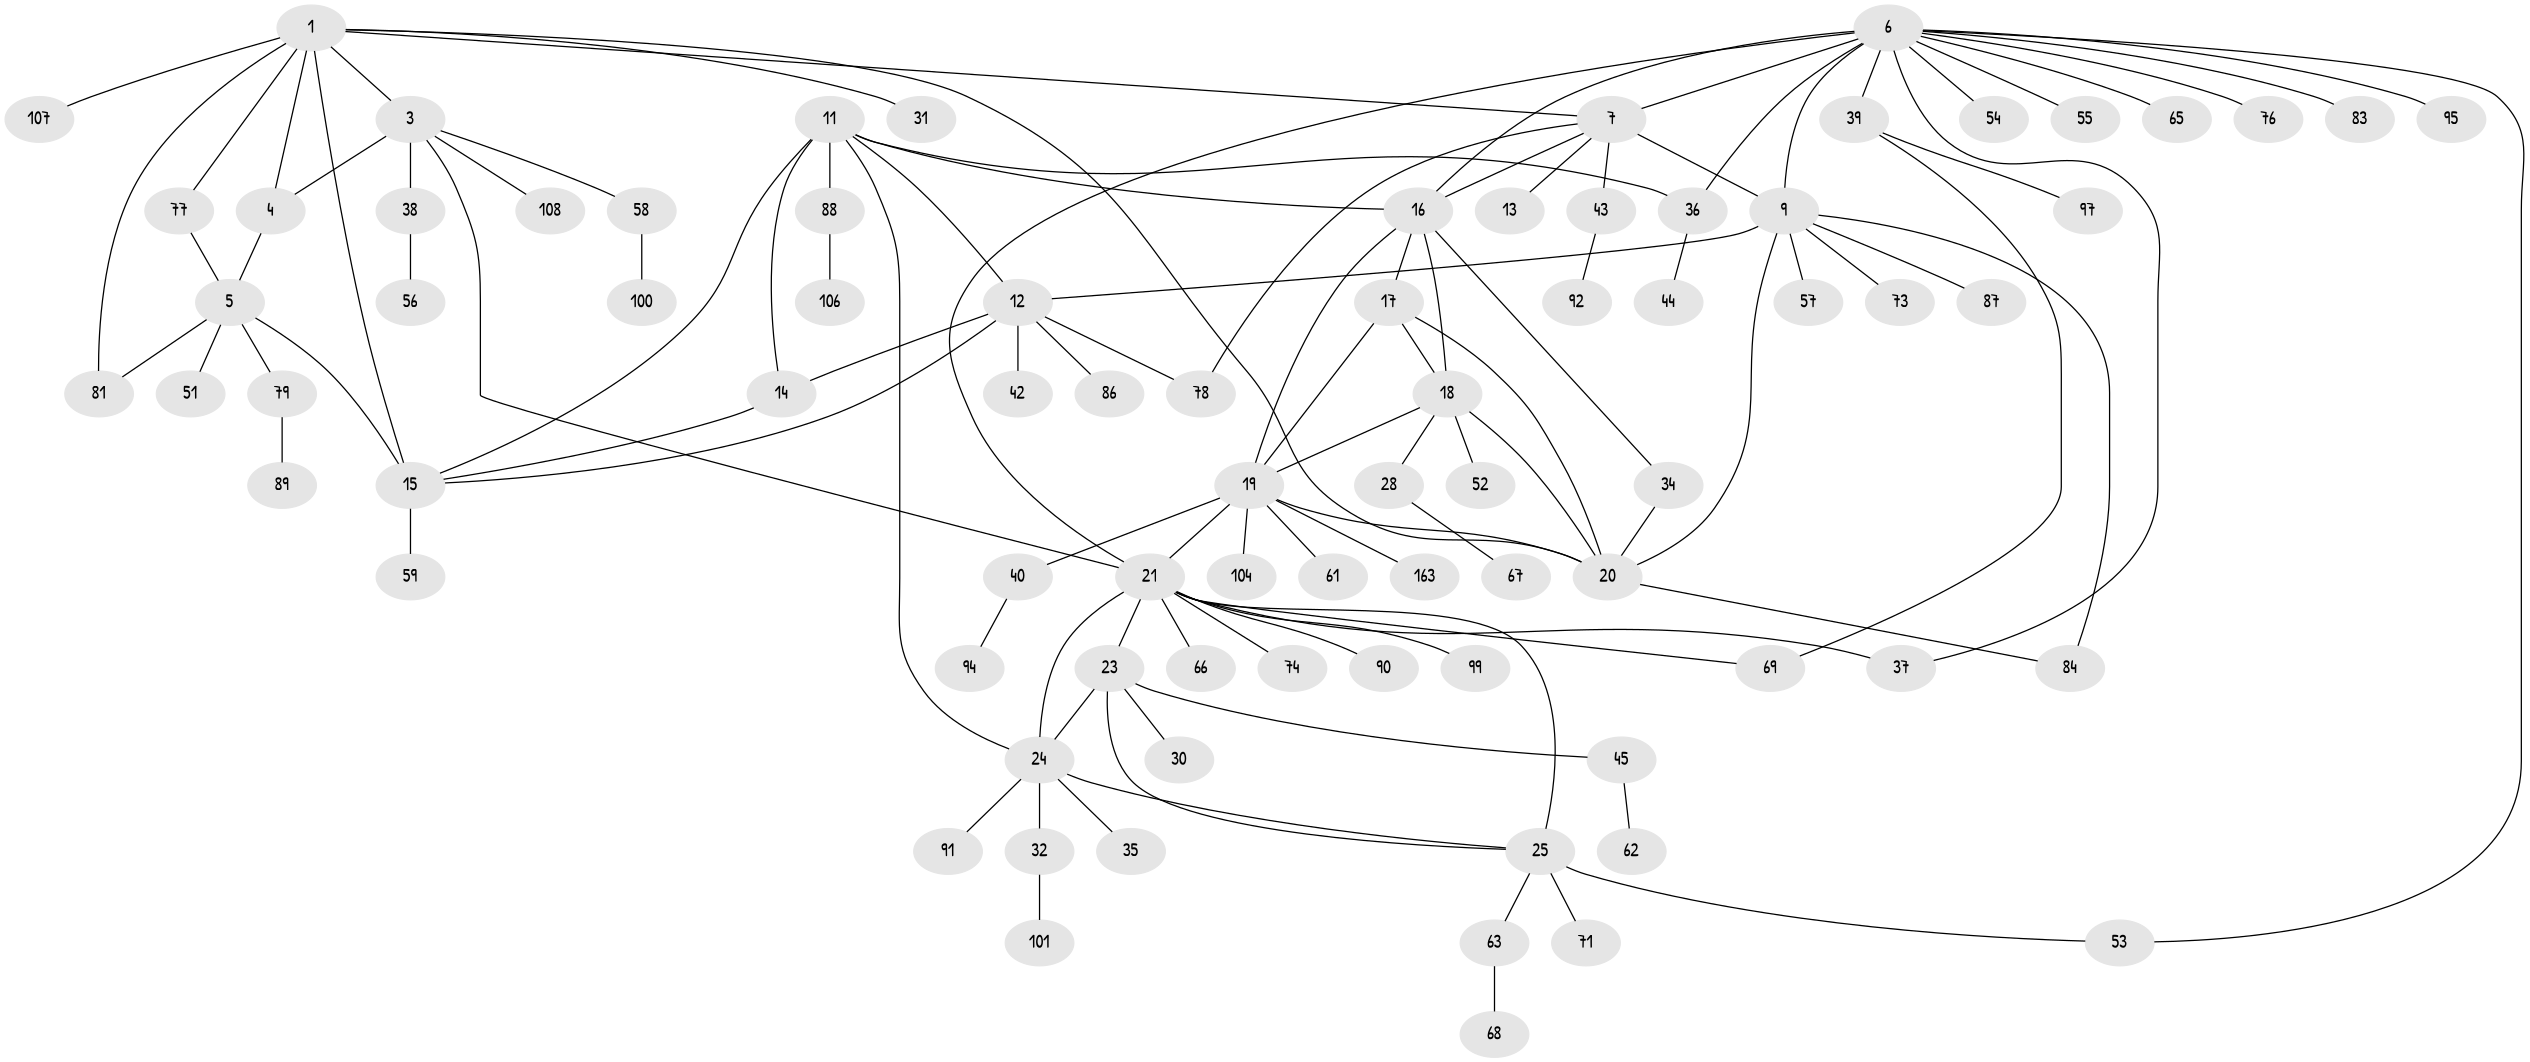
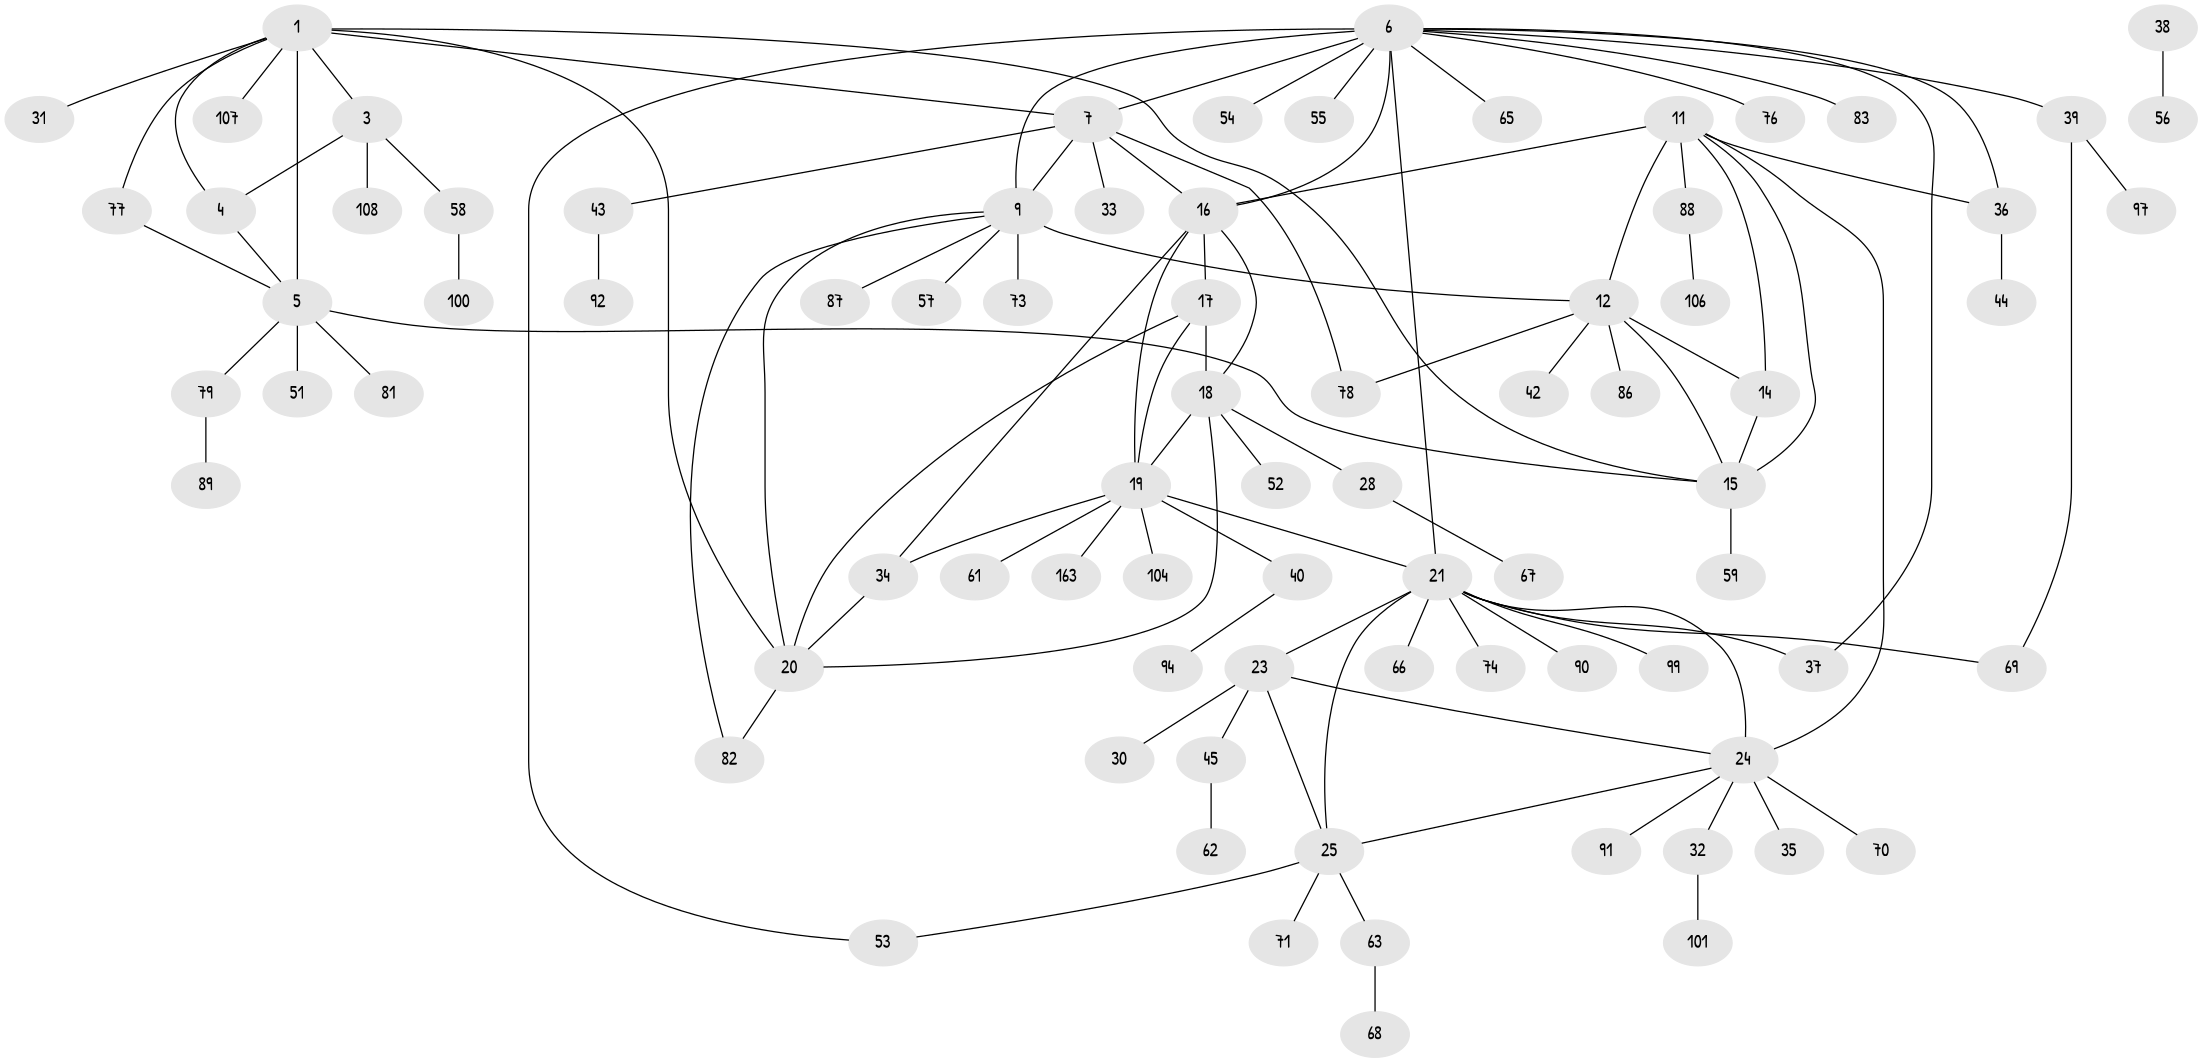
(2451, 119) -> none
(410, 165) -> none
(140, 177) -> (297, 154)
(1510, 211) -> (1109, 211)
(714, 462) -> none
(1429, 530) -> (1007, 526)
(2070, 668) -> (729, 760)
none -> (1881, 851)
